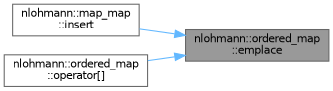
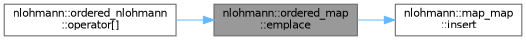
(157, 31) -> (371, 20)
(76, 71) -> (90, 20)
